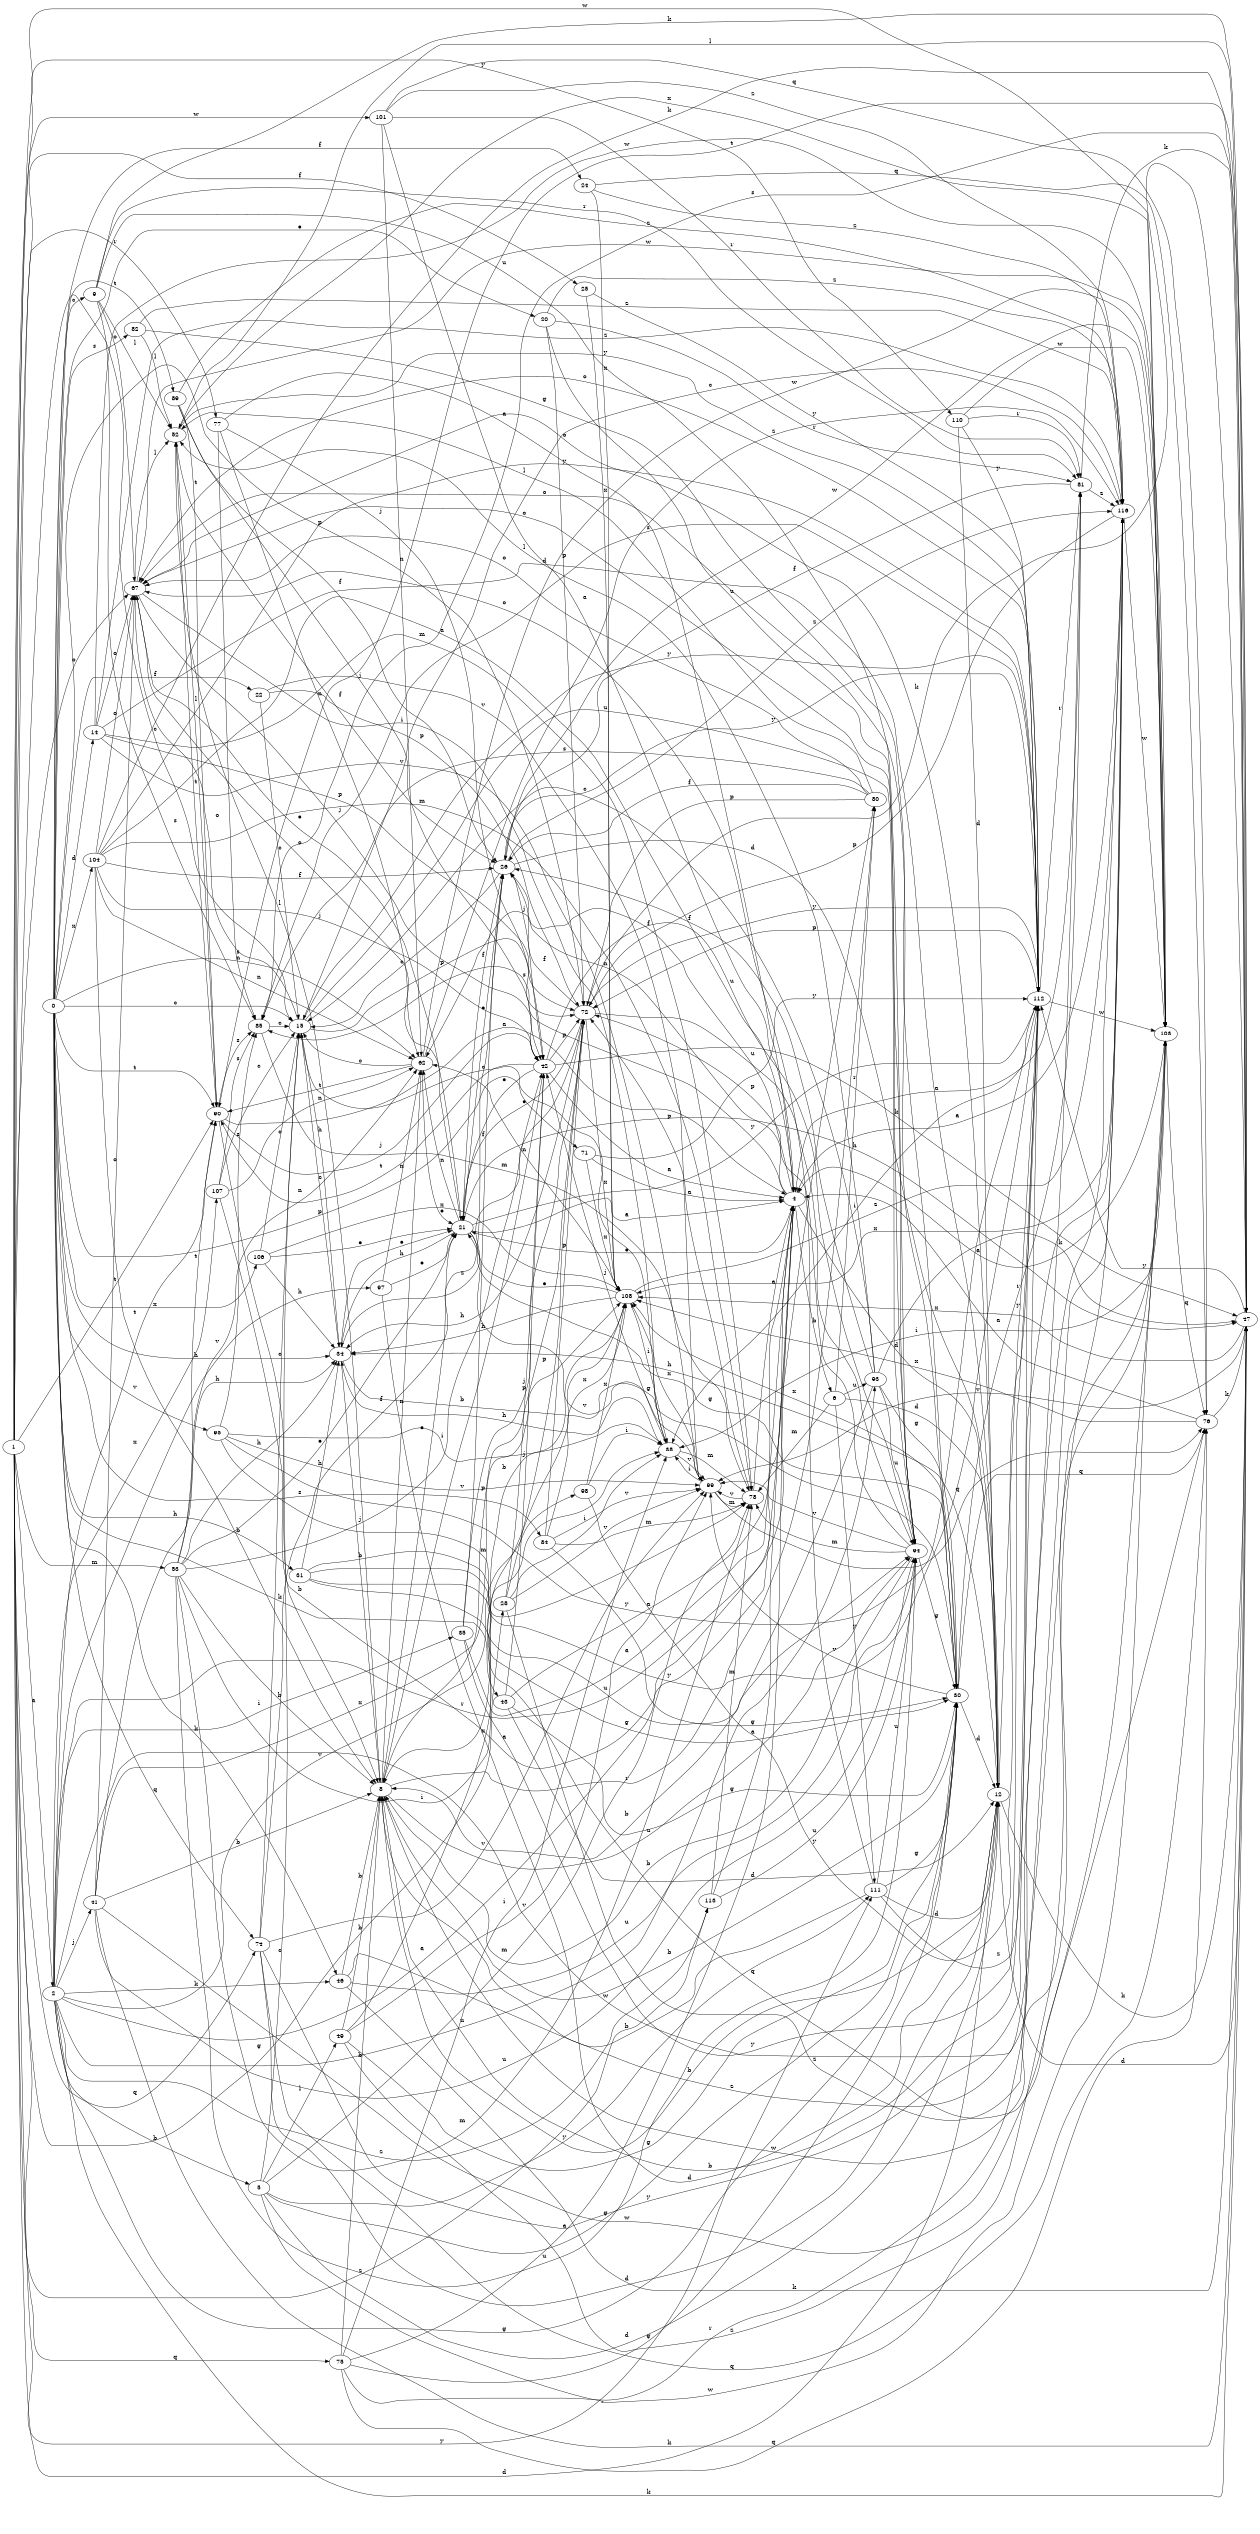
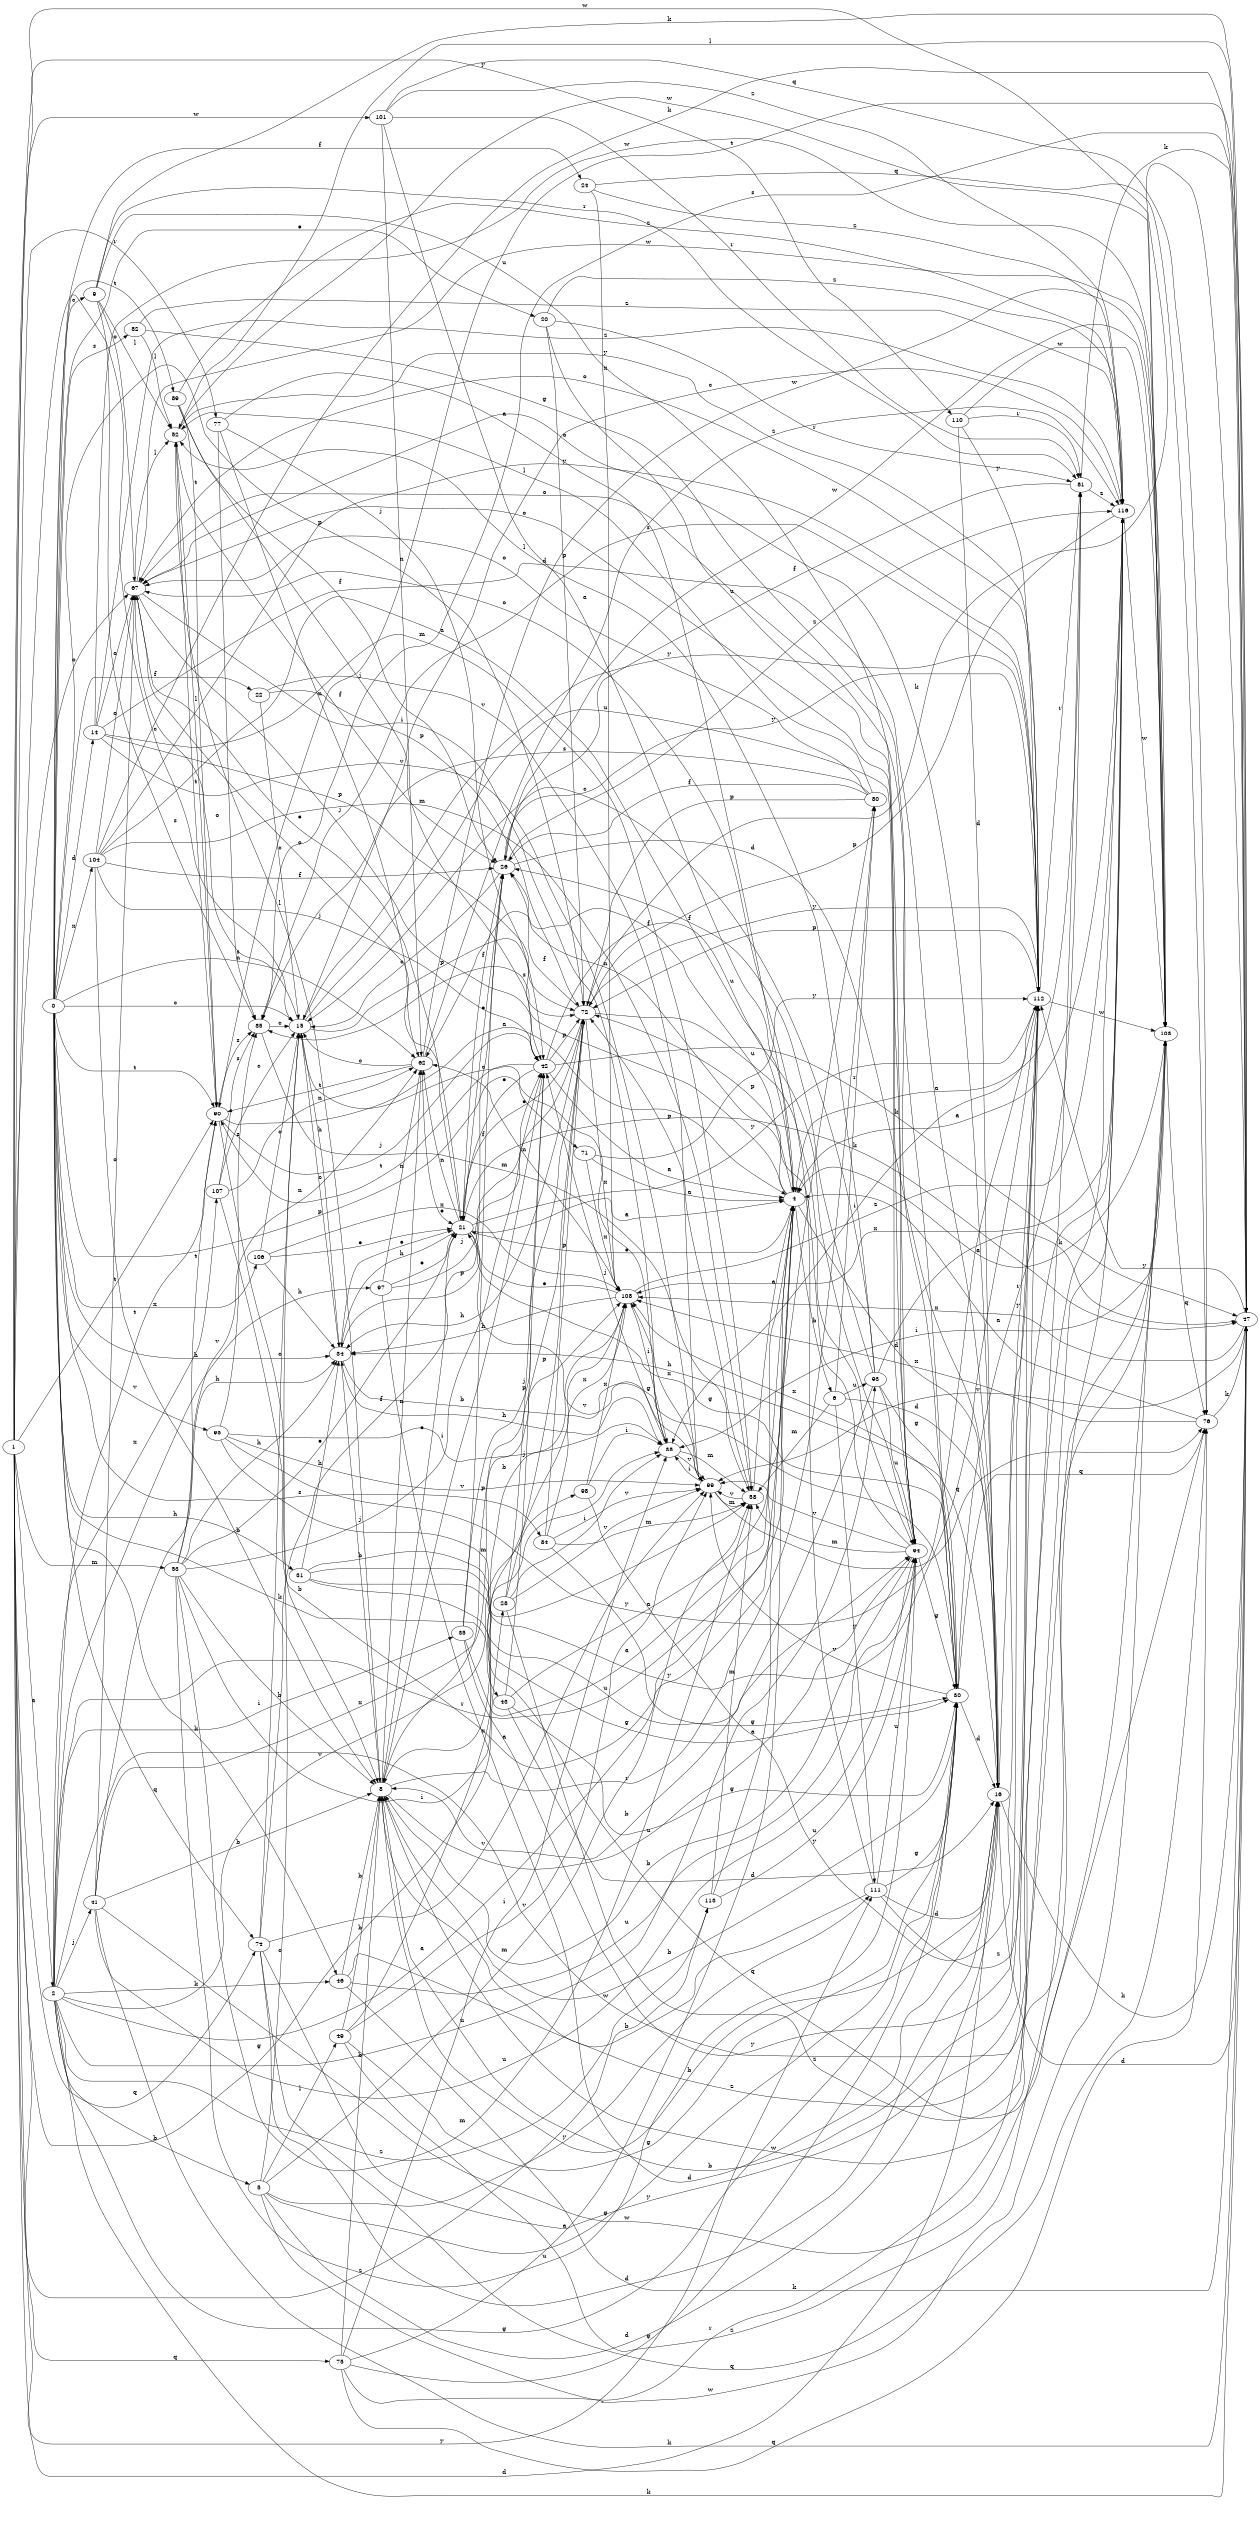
(669, 98) -> (669, 98)
(585, 289) -> none
(526, 926) -> (491, 1189)
(238, 975) -> none
(855, 1146) -> (855, 1146)
(462, 1273) -> (462, 1273)
(753, 1498) -> (753, 1498)
(998, 1795) -> (998, 1795)
